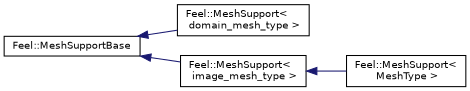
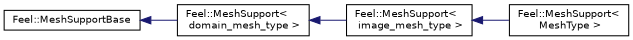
(166, 60) -> (333, 20)
